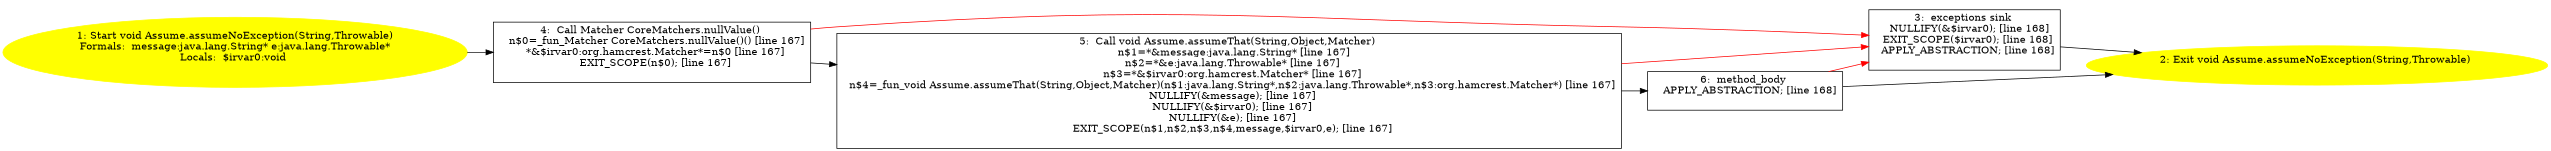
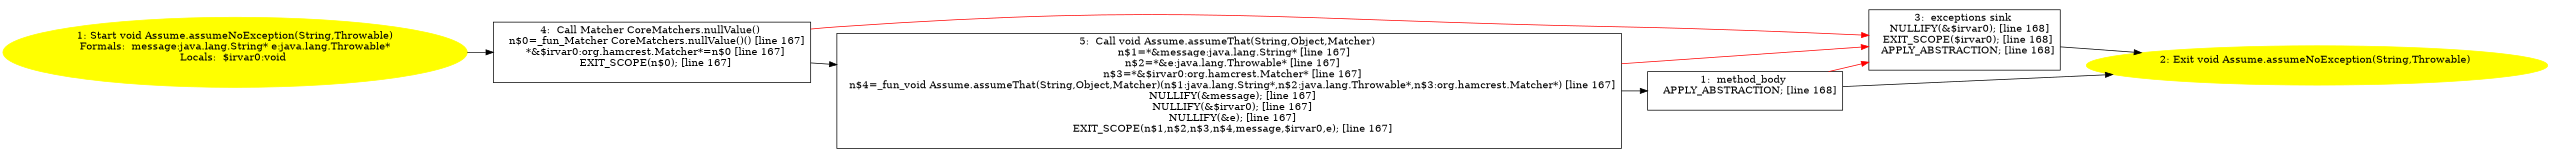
(1745, 91) -> (1745, 91)
